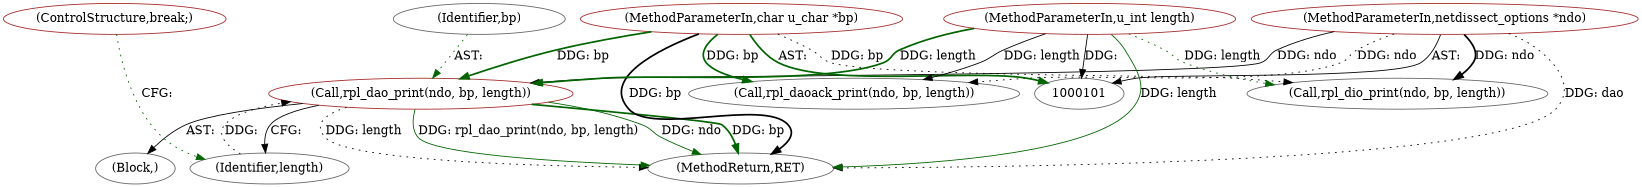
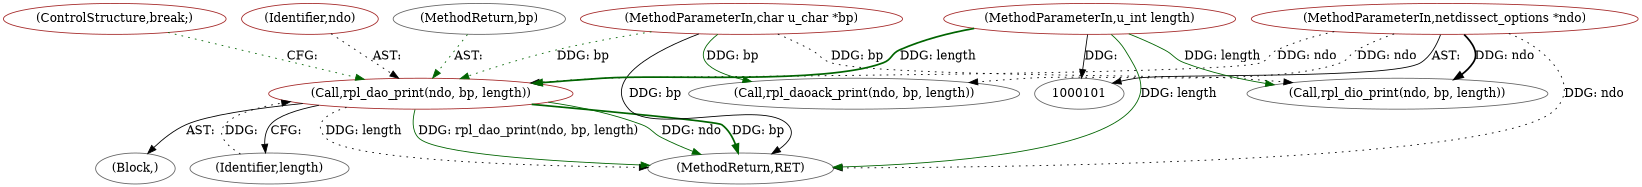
none -> (310, 19)
(479, 19) -> (479, 19)
(559, 49) -> (559, 49)
(990, 58) -> none
(1184, 63) -> (1184, 63)
(708, 65) -> (708, 65)
(1121, 71) -> (880, 75)
(888, 76) -> none
(1594, 94) -> (1594, 94)
(140, 107) -> (262, 55)
(628, 107) -> (628, 107)
